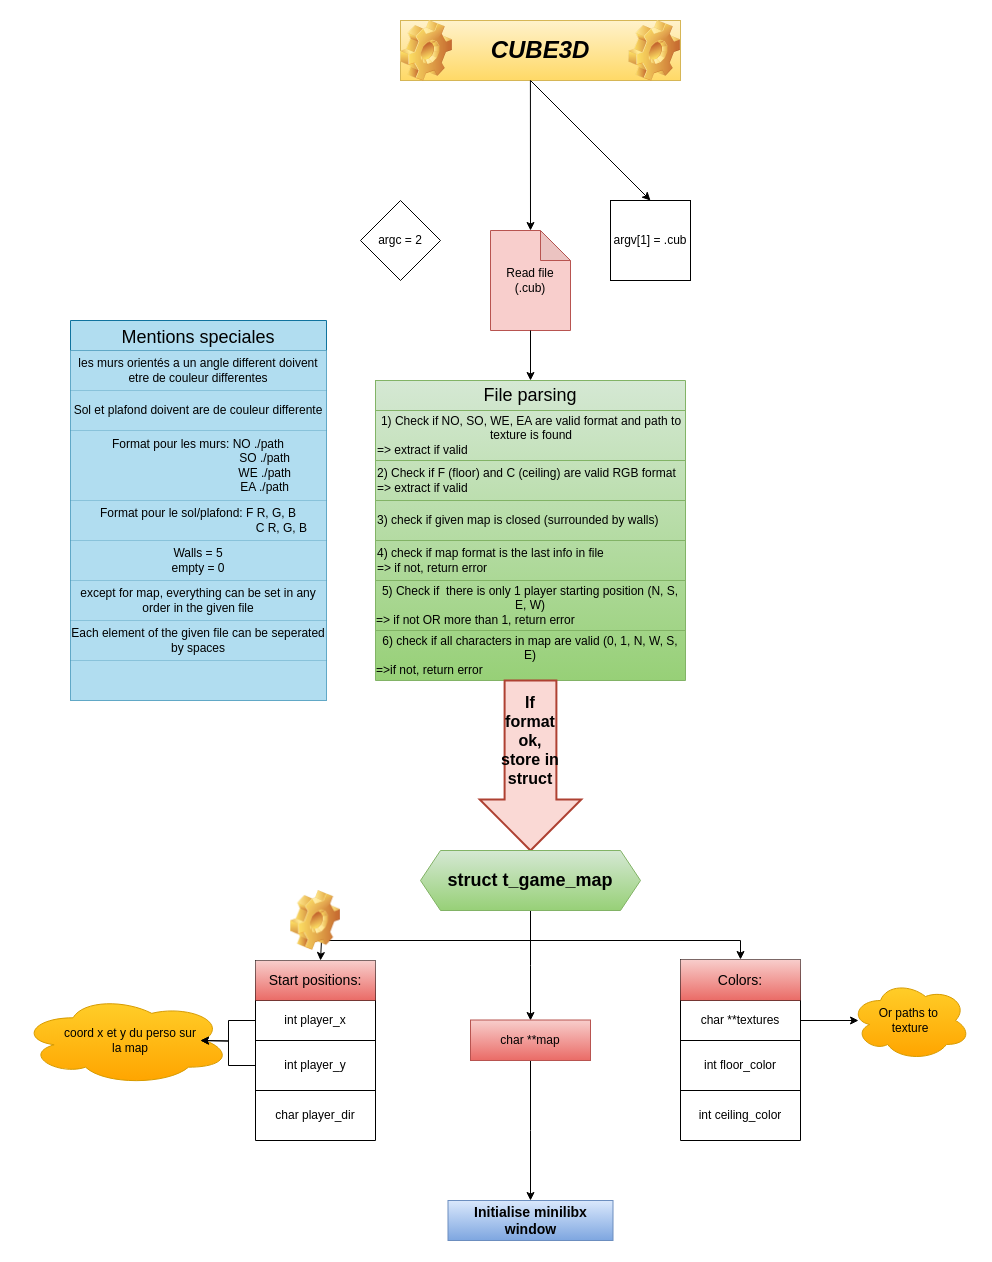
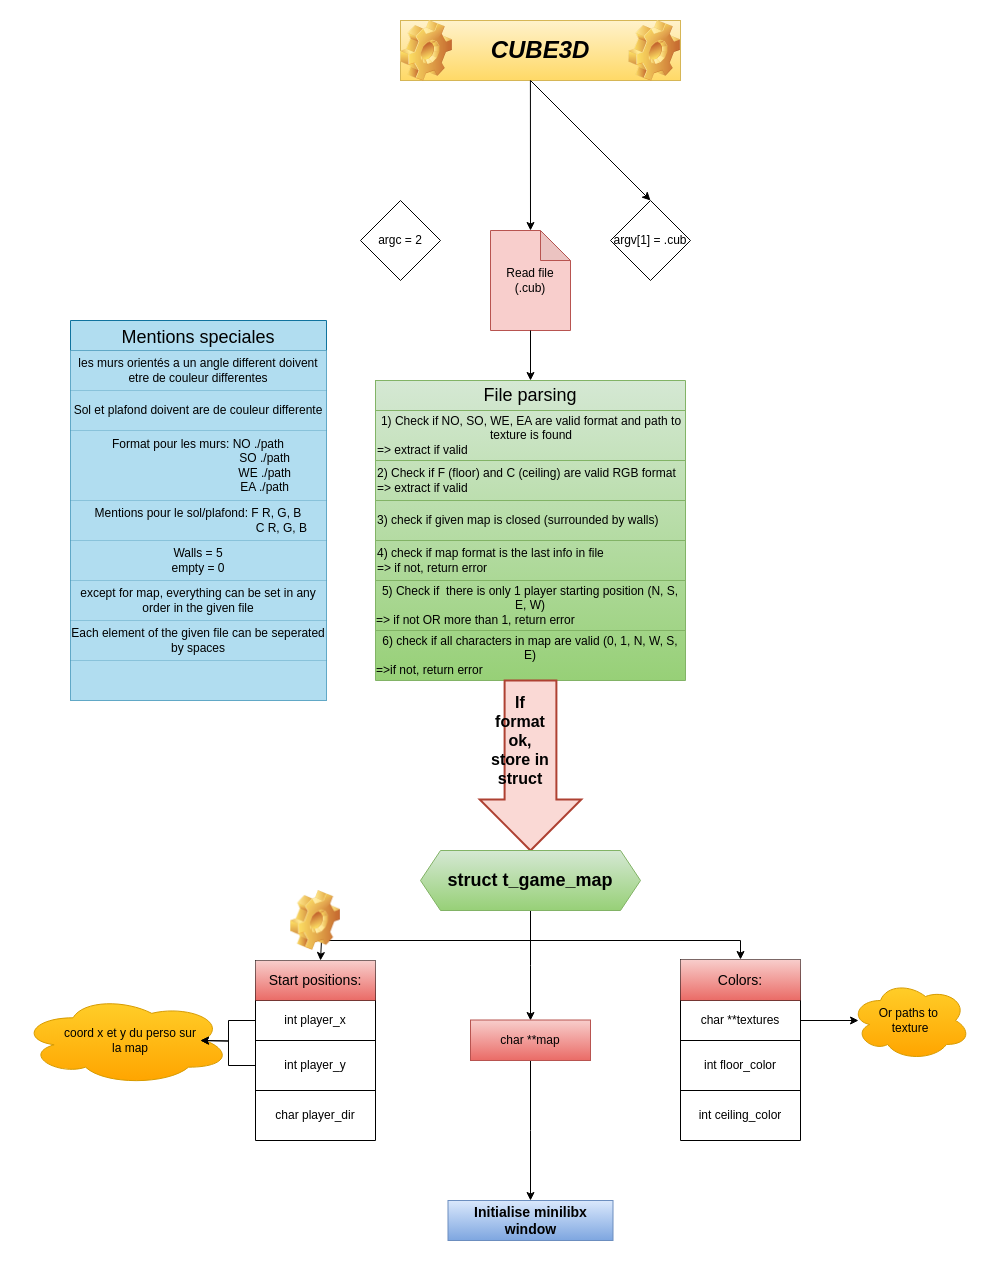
(651, 241) -> (651, 241)
(199, 521) -> (199, 521)
(531, 741) -> (521, 741)
